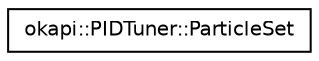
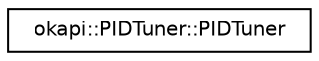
(159, 30) -> (159, 30)
